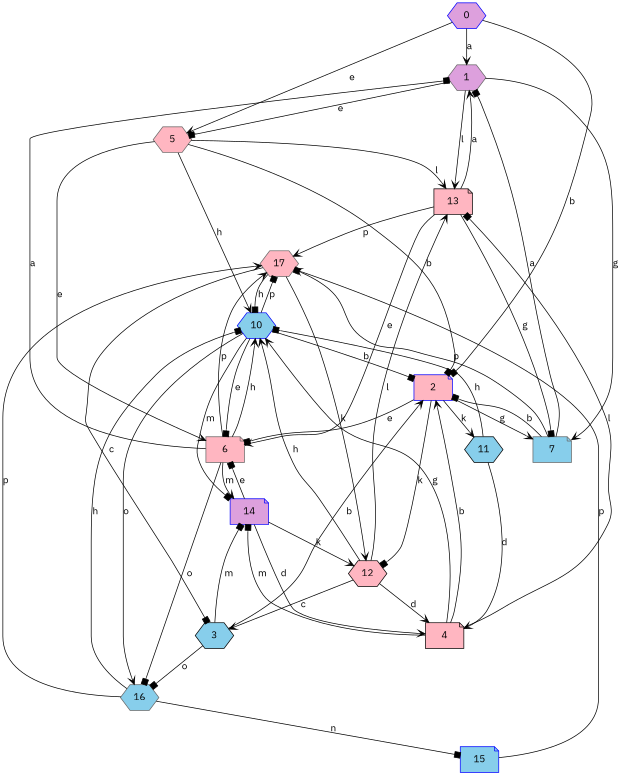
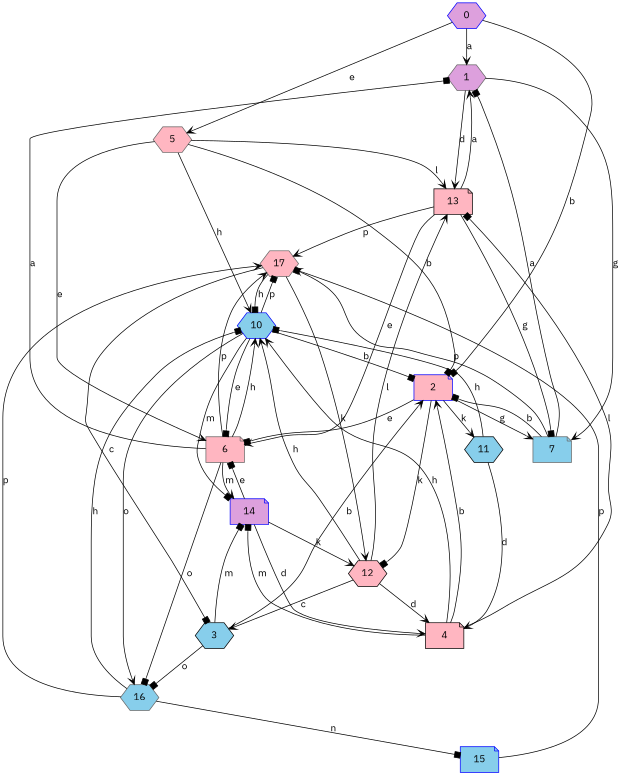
(323, 108) -> none
(462, 140) -> (462, 140)
(435, 481) -> (435, 481)
